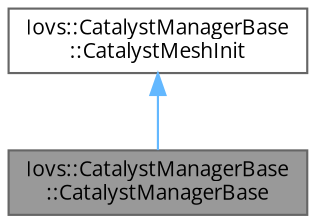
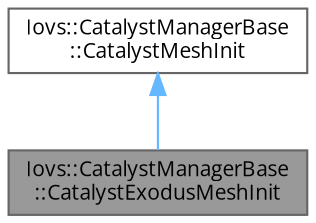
(158, 183) -> (158, 183)
